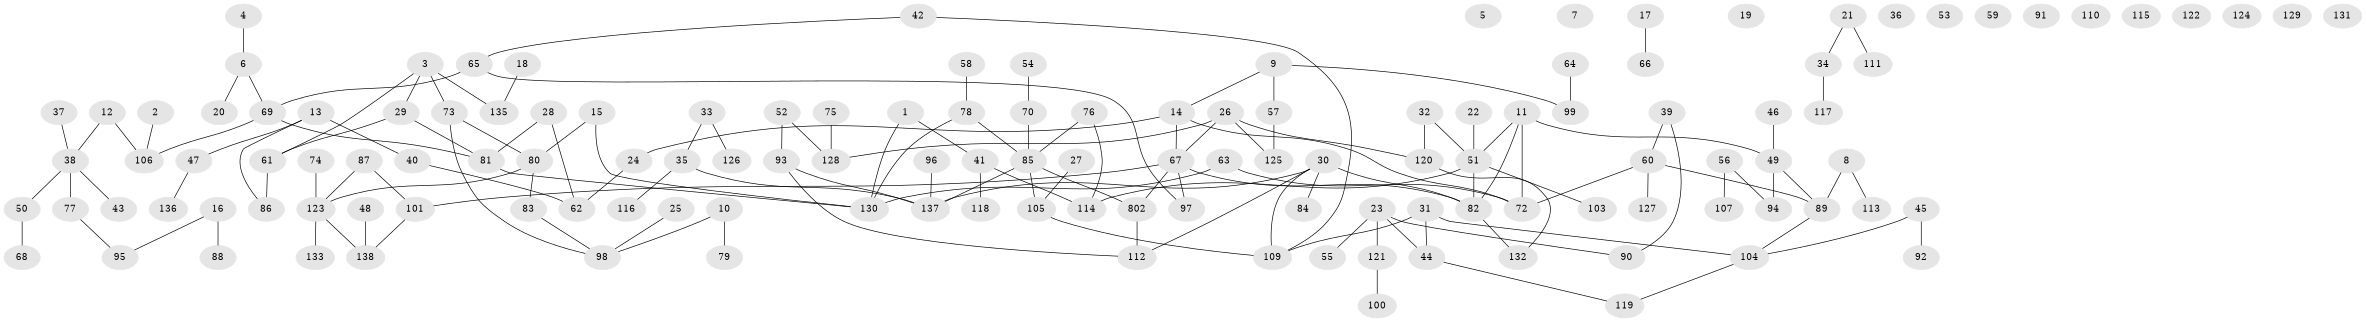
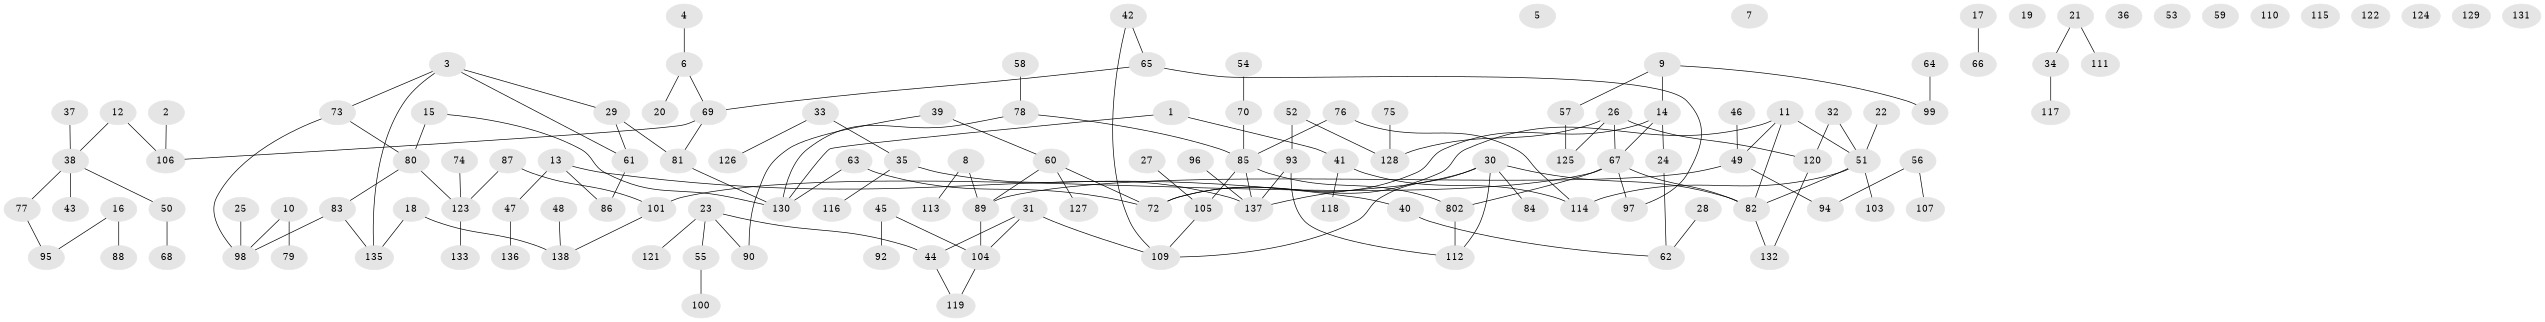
(2041, 16) -> none
(518, 137) -> none
(341, 233) -> (486, 234)
none -> (356, 233)
(1377, 282) -> (701, 282)
